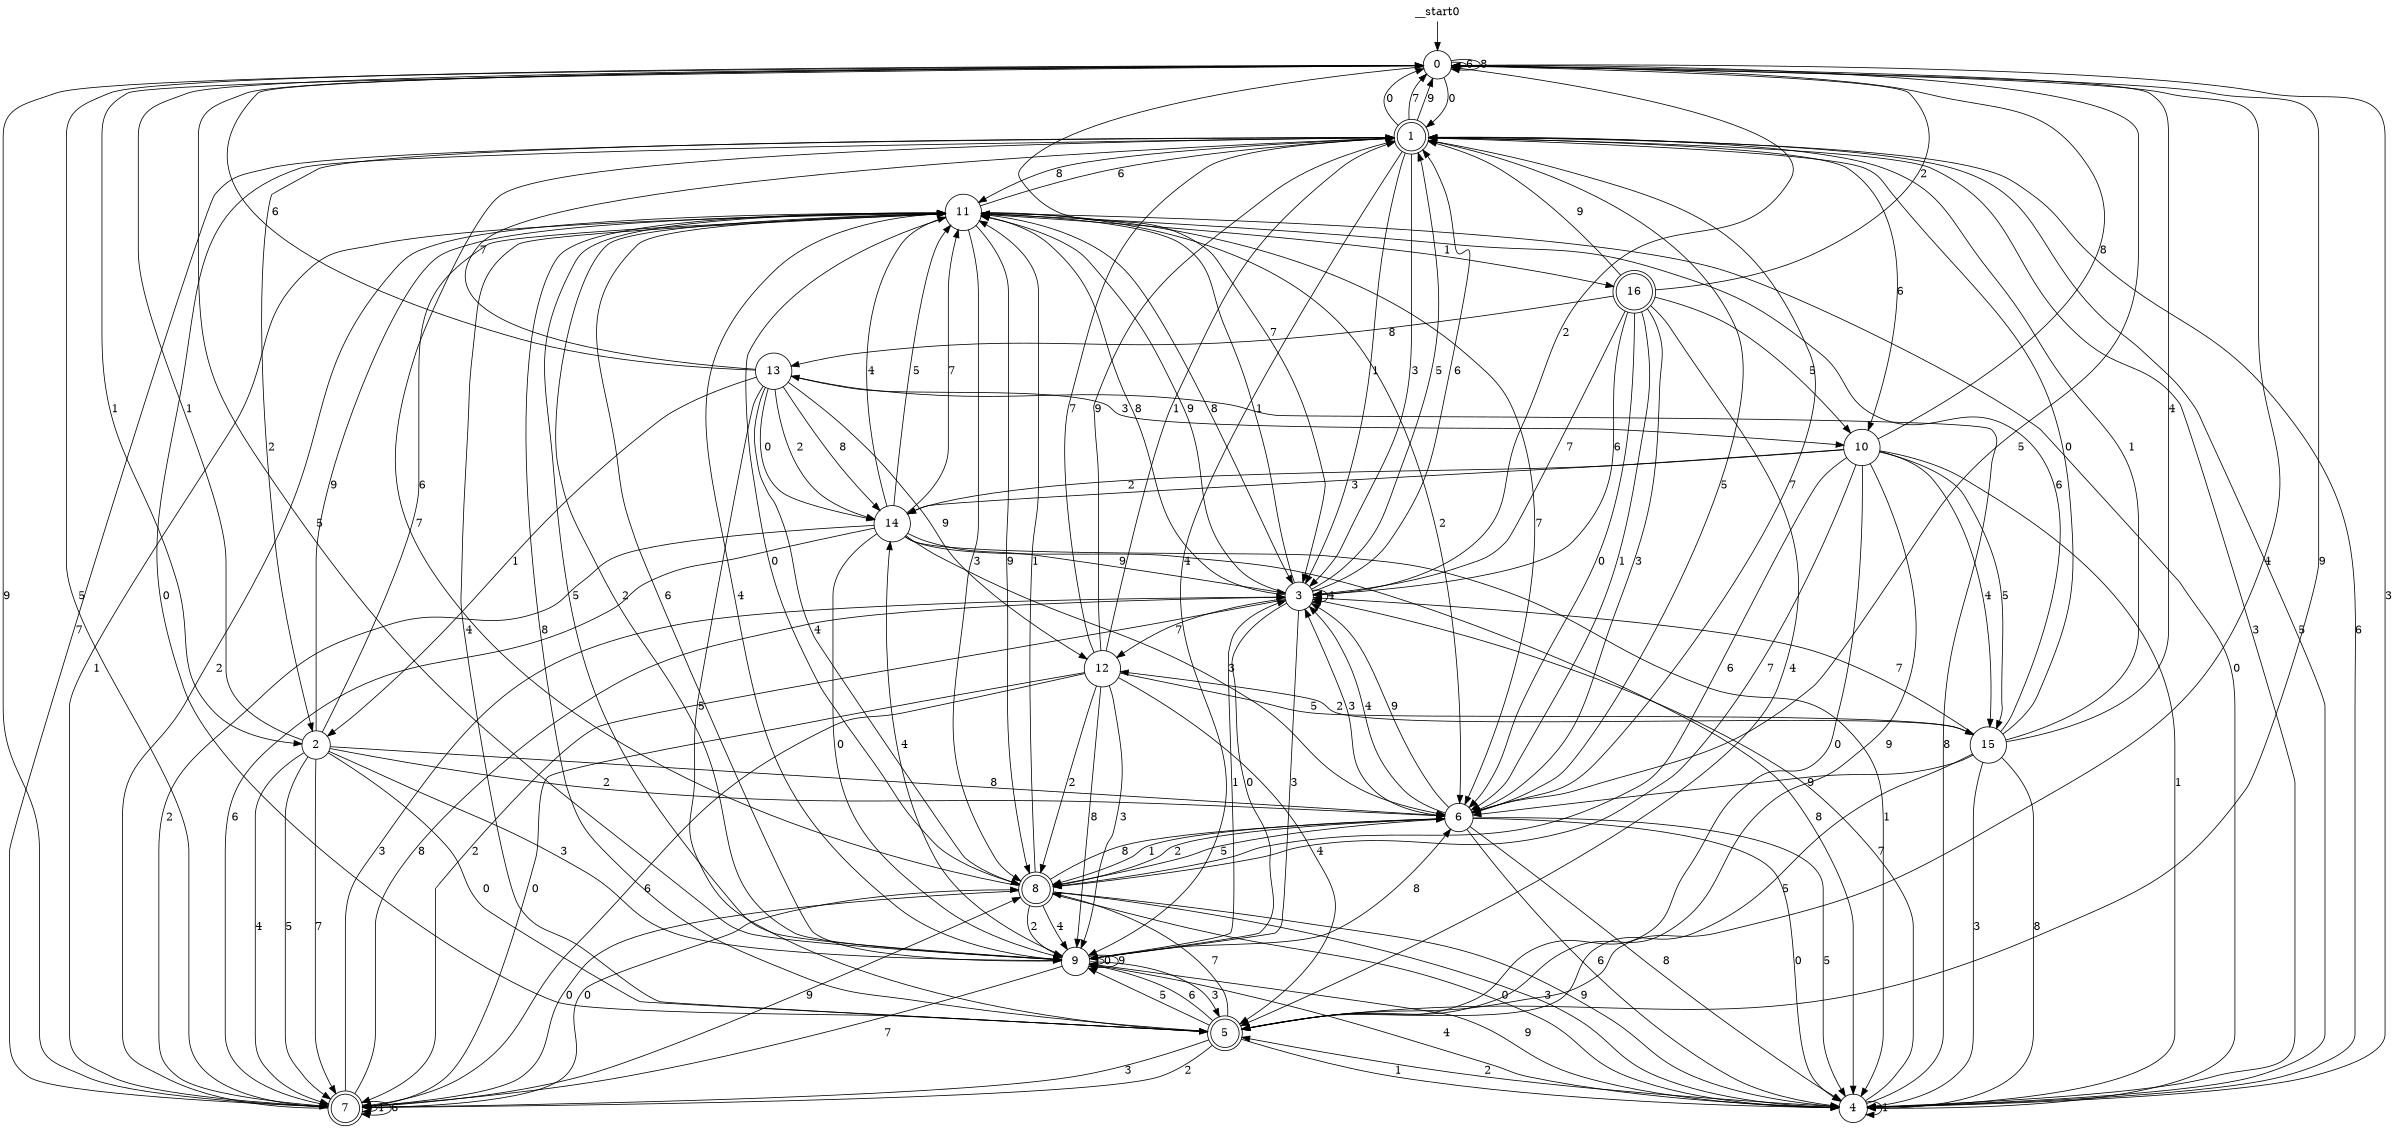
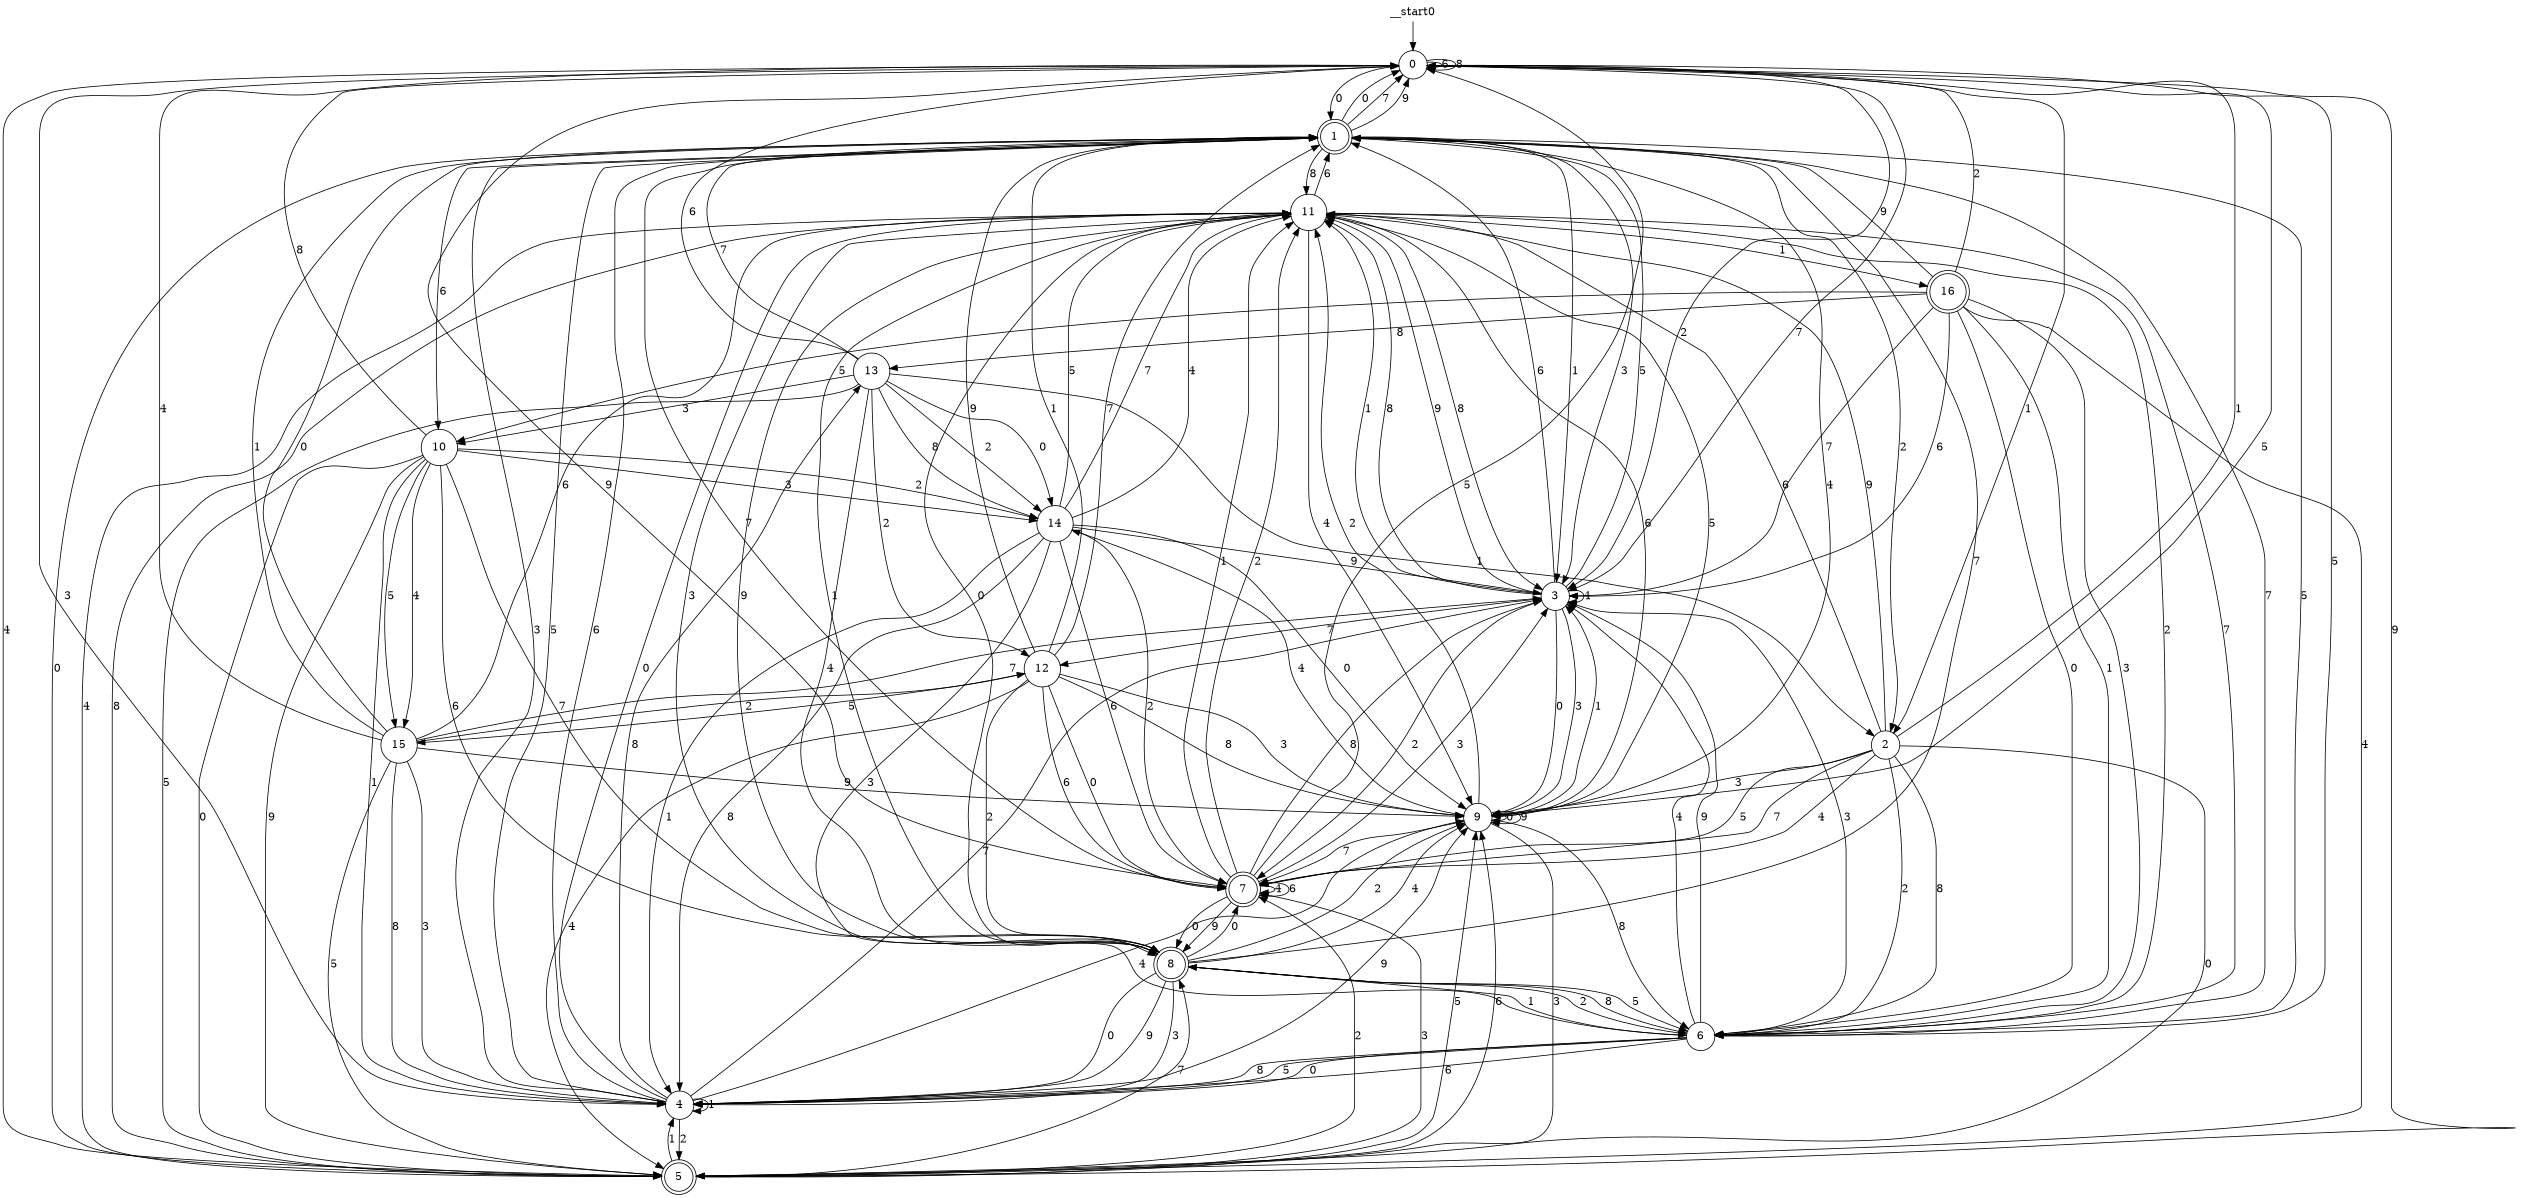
(946, 524) -> (887, 524)
(1728, 786) -> (935, 795)
